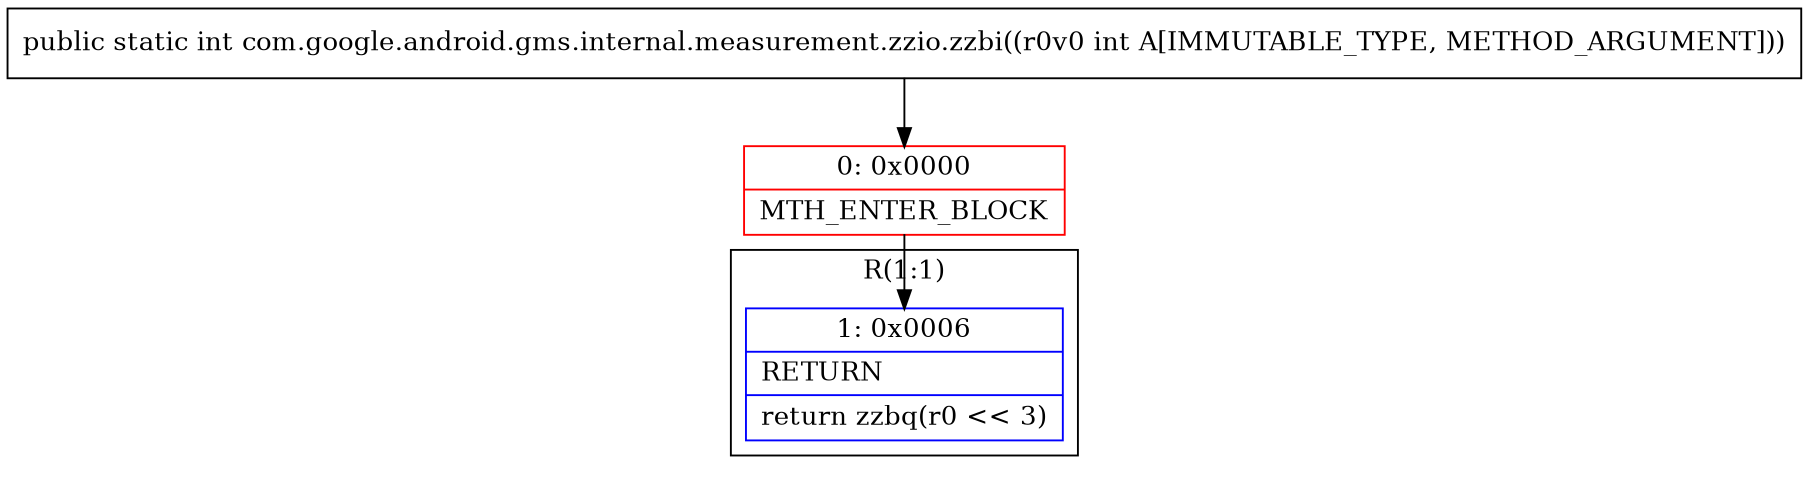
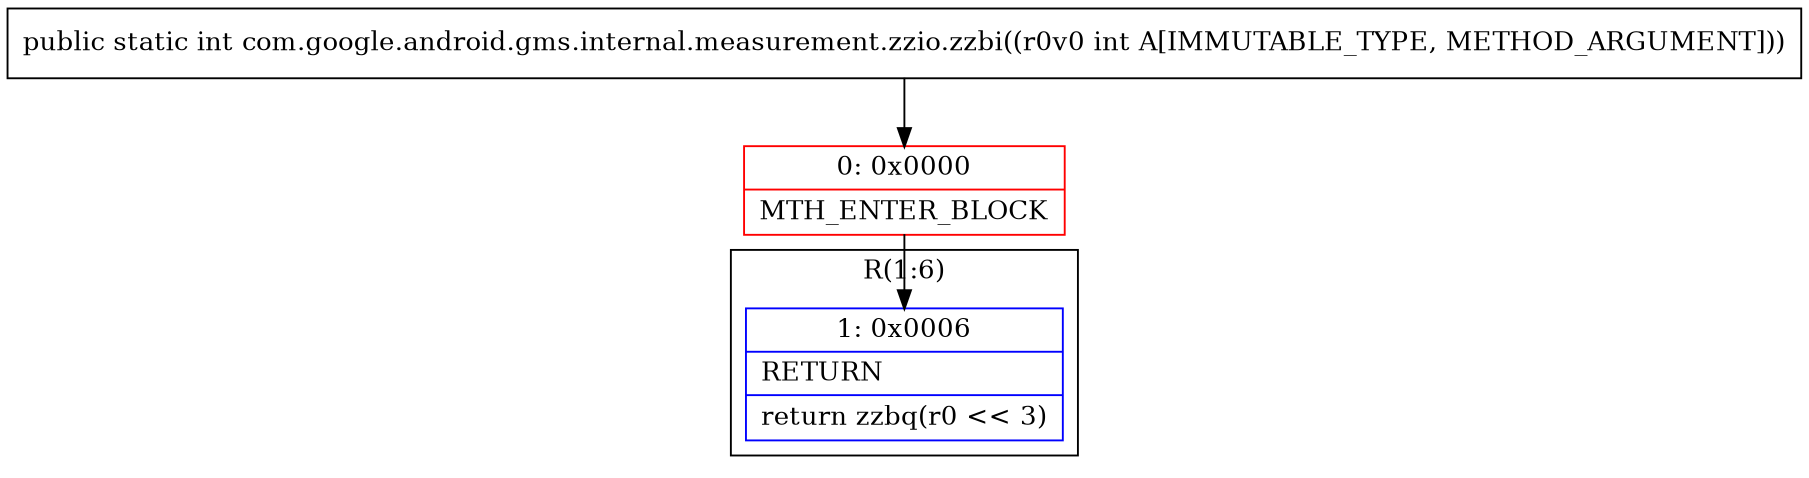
(904, 272) -> (904, 272)
